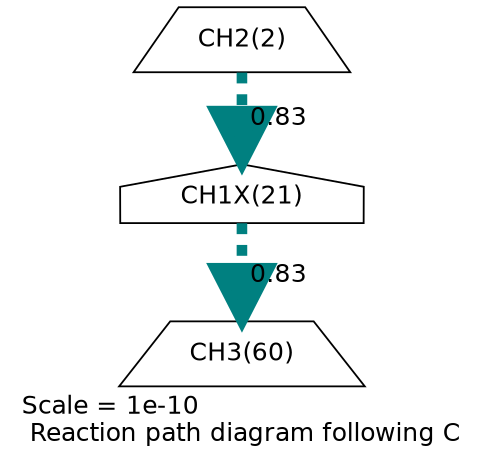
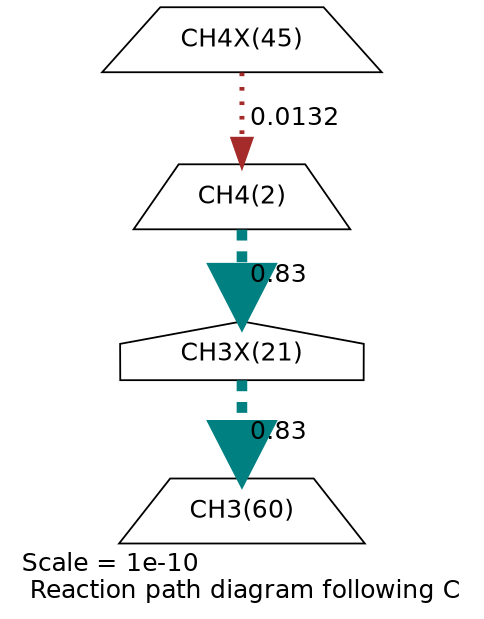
none -> (242, 40)
(242, 40) -> (242, 197)
(242, 197) -> (242, 354)
